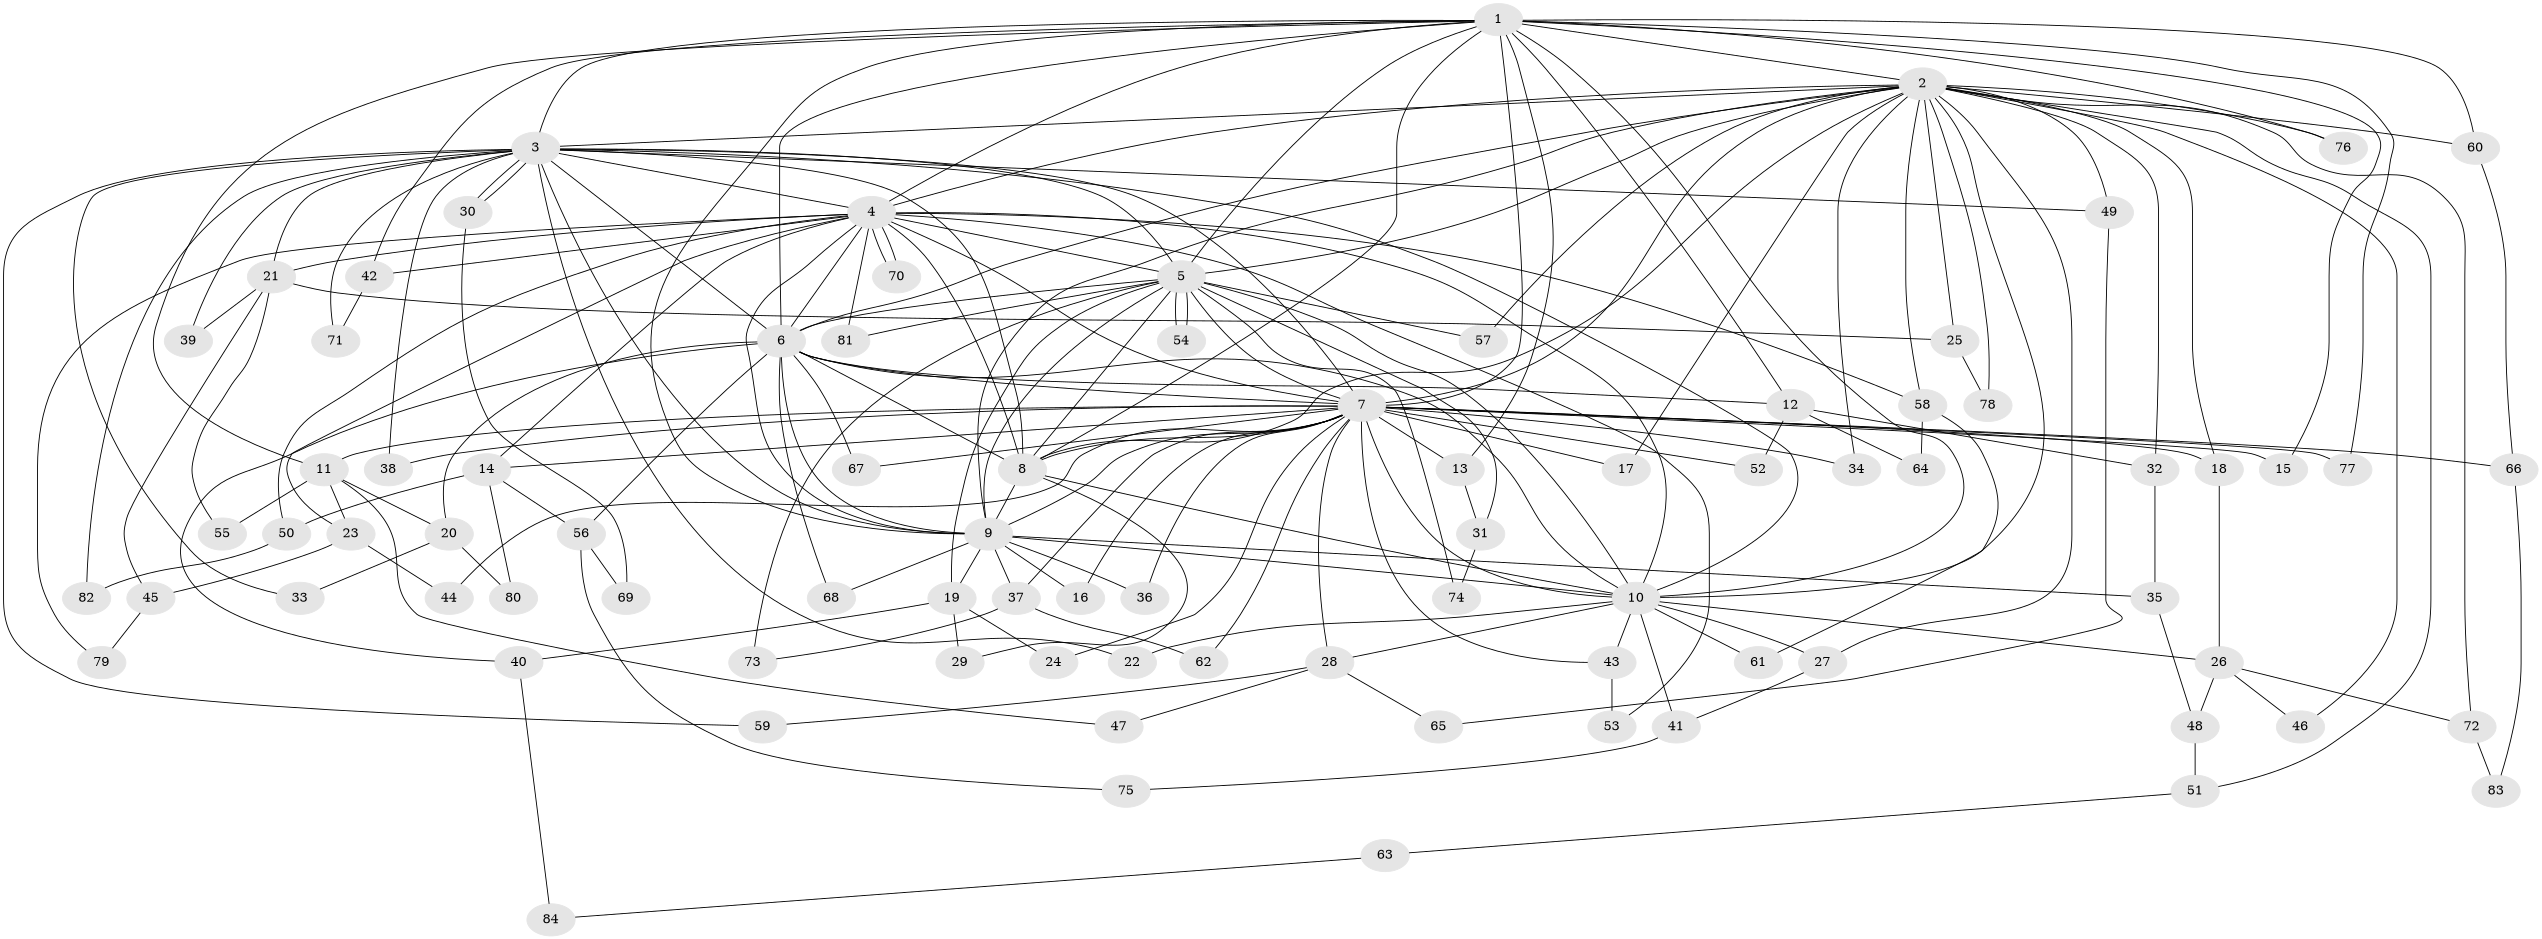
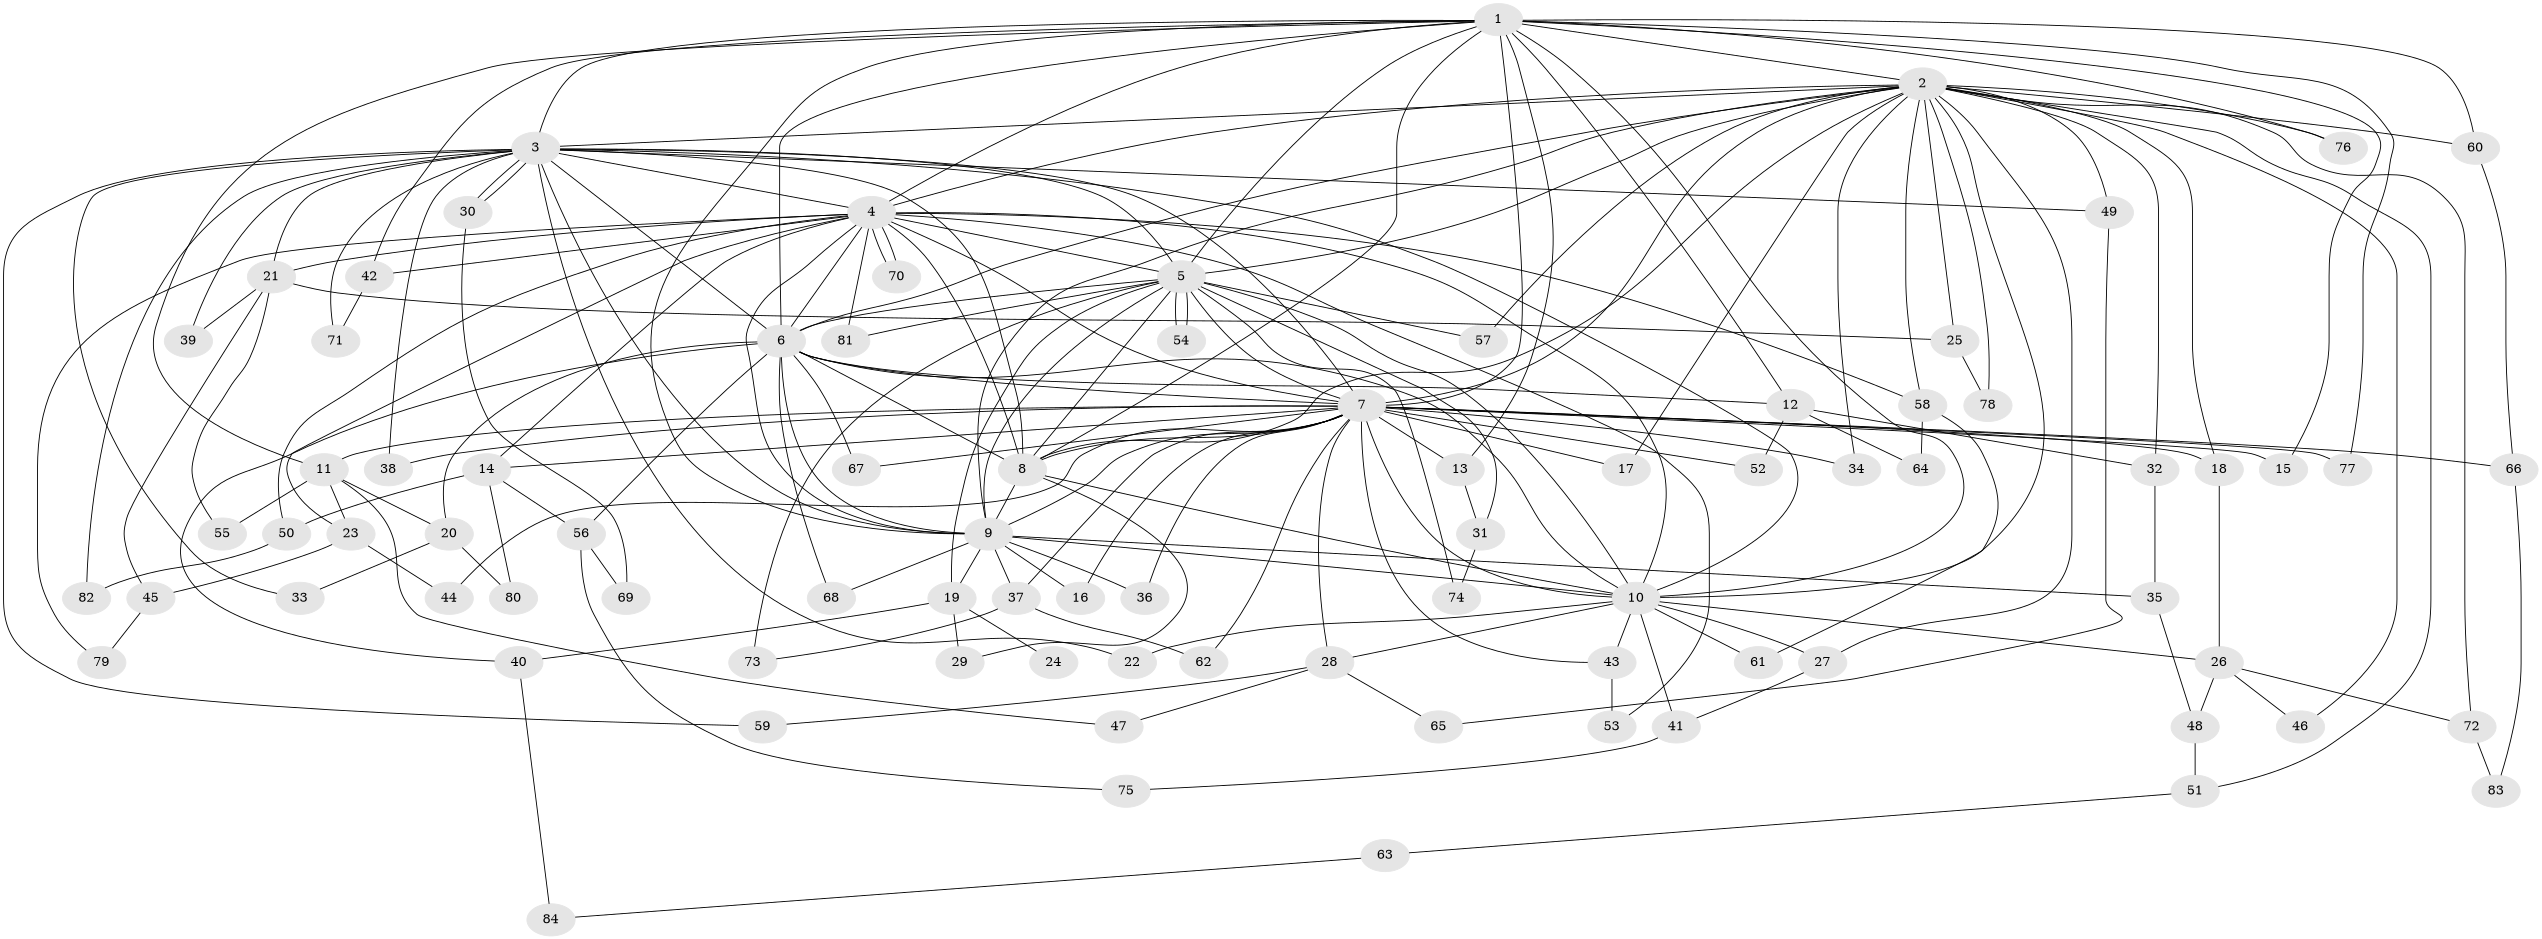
(1236, 567) -> none
